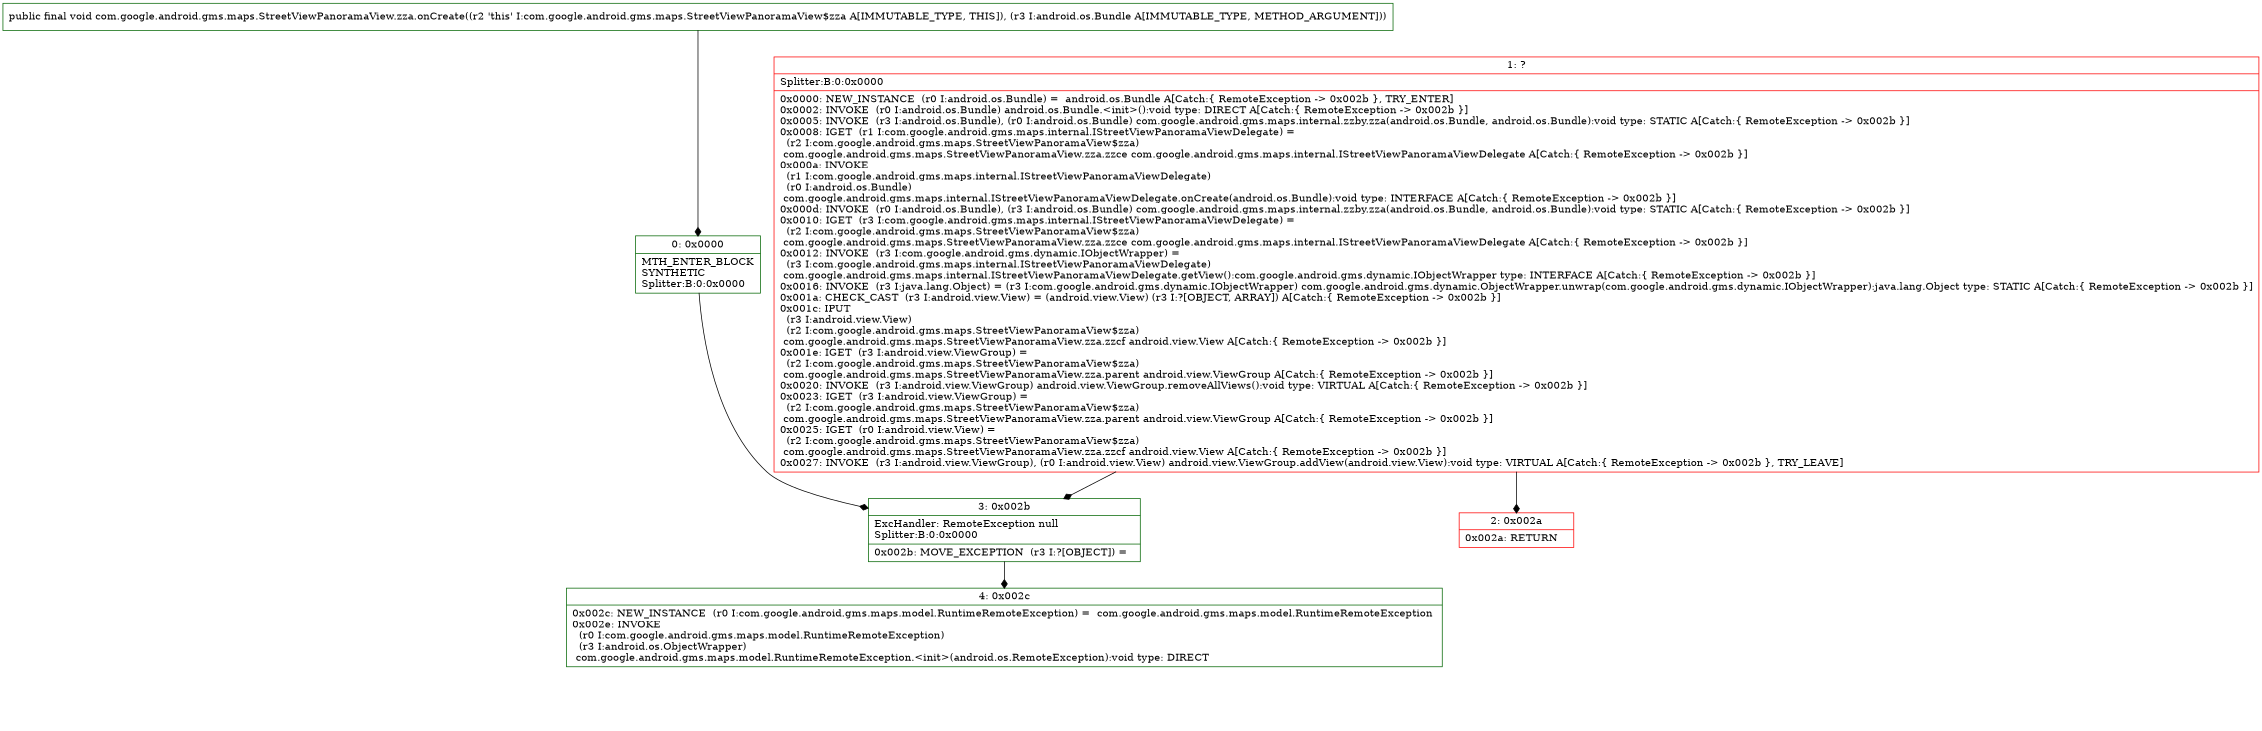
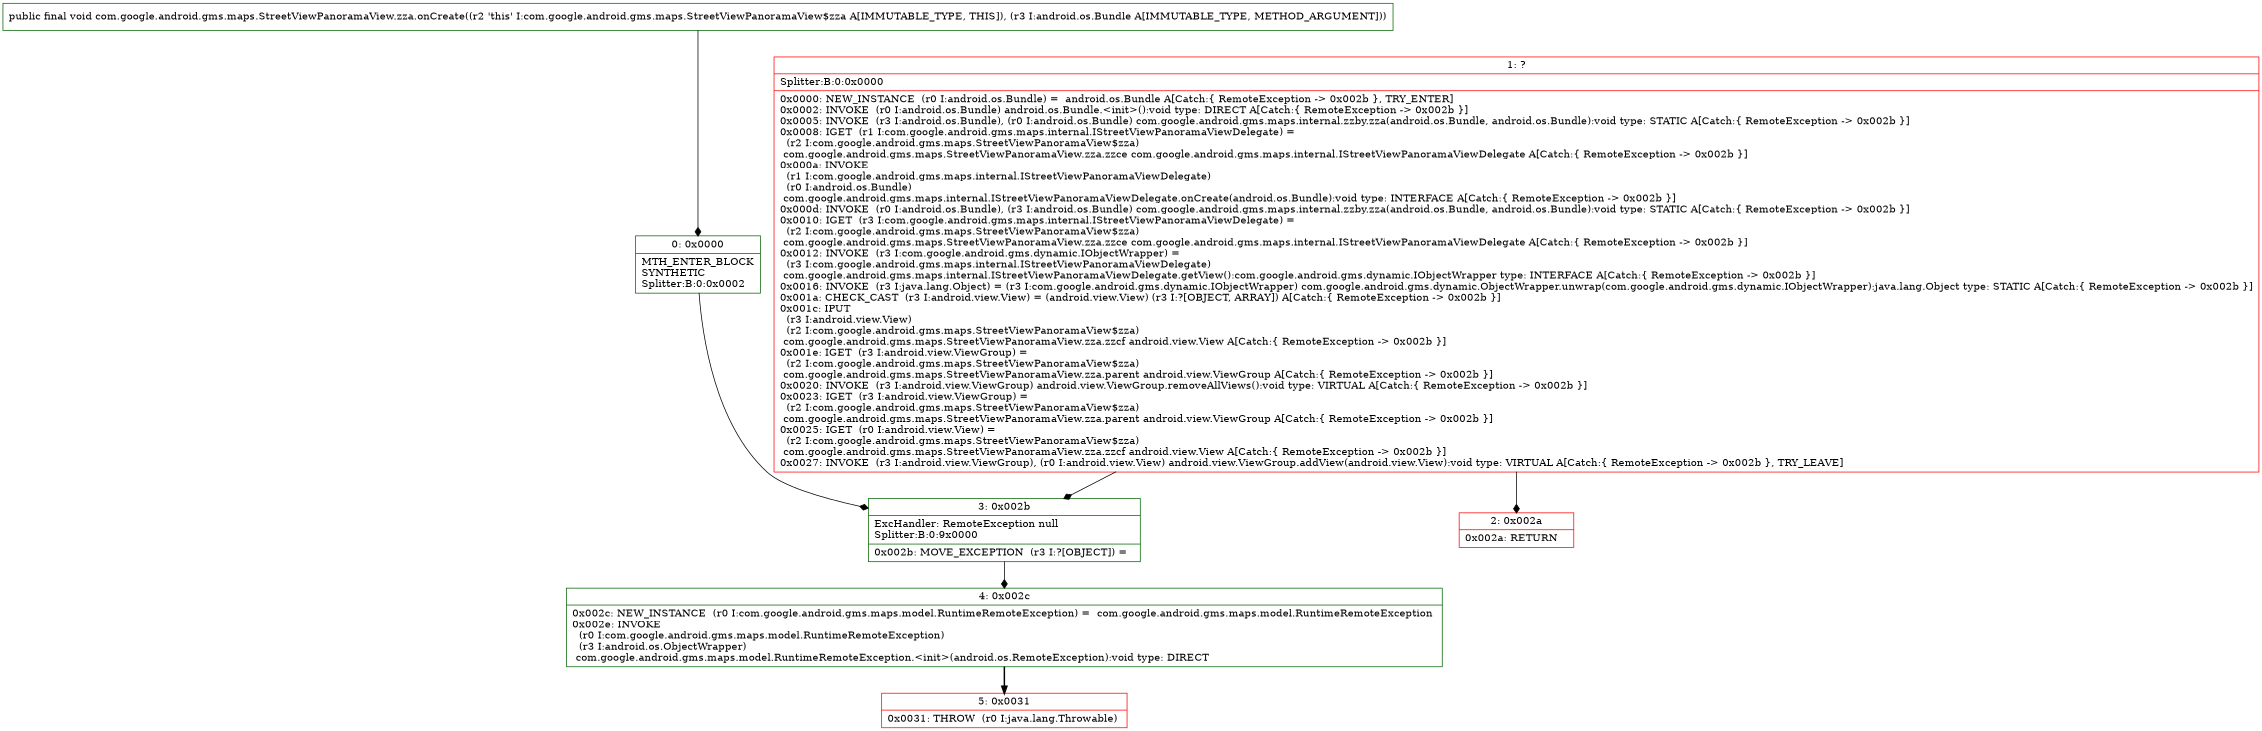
(694, 284) -> (694, 284)
(926, 535) -> (926, 535)
none -> (1004, 710)
